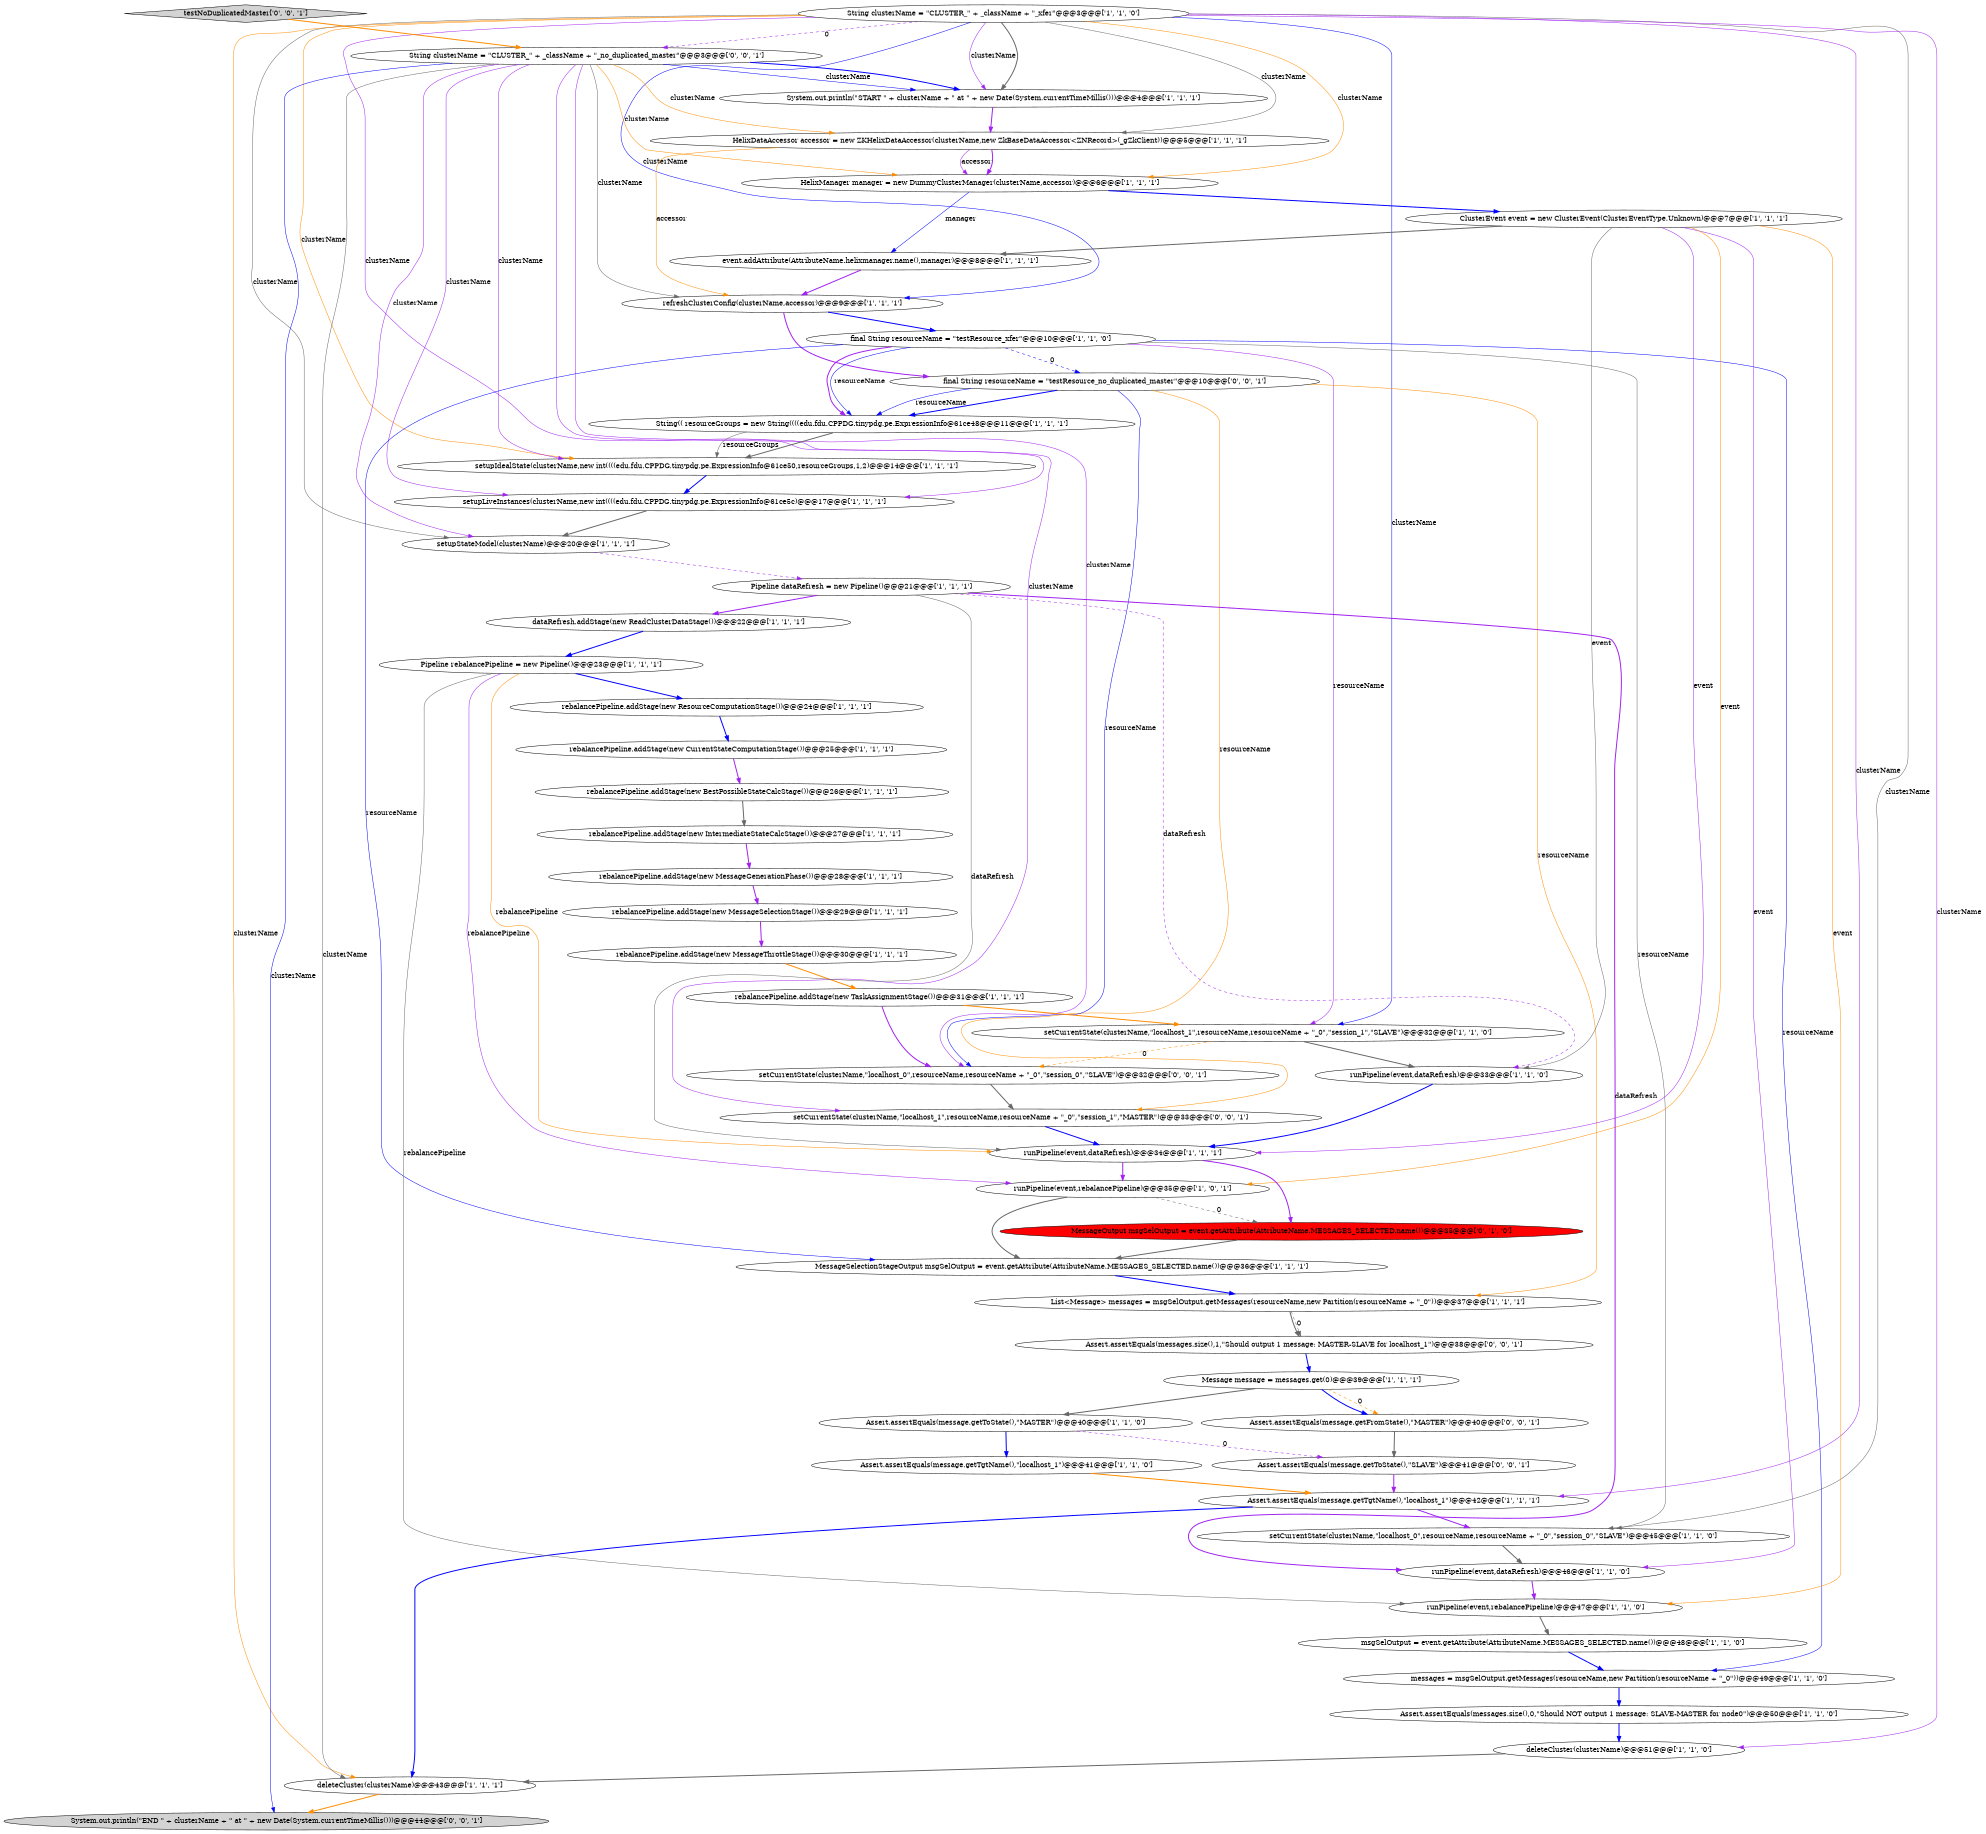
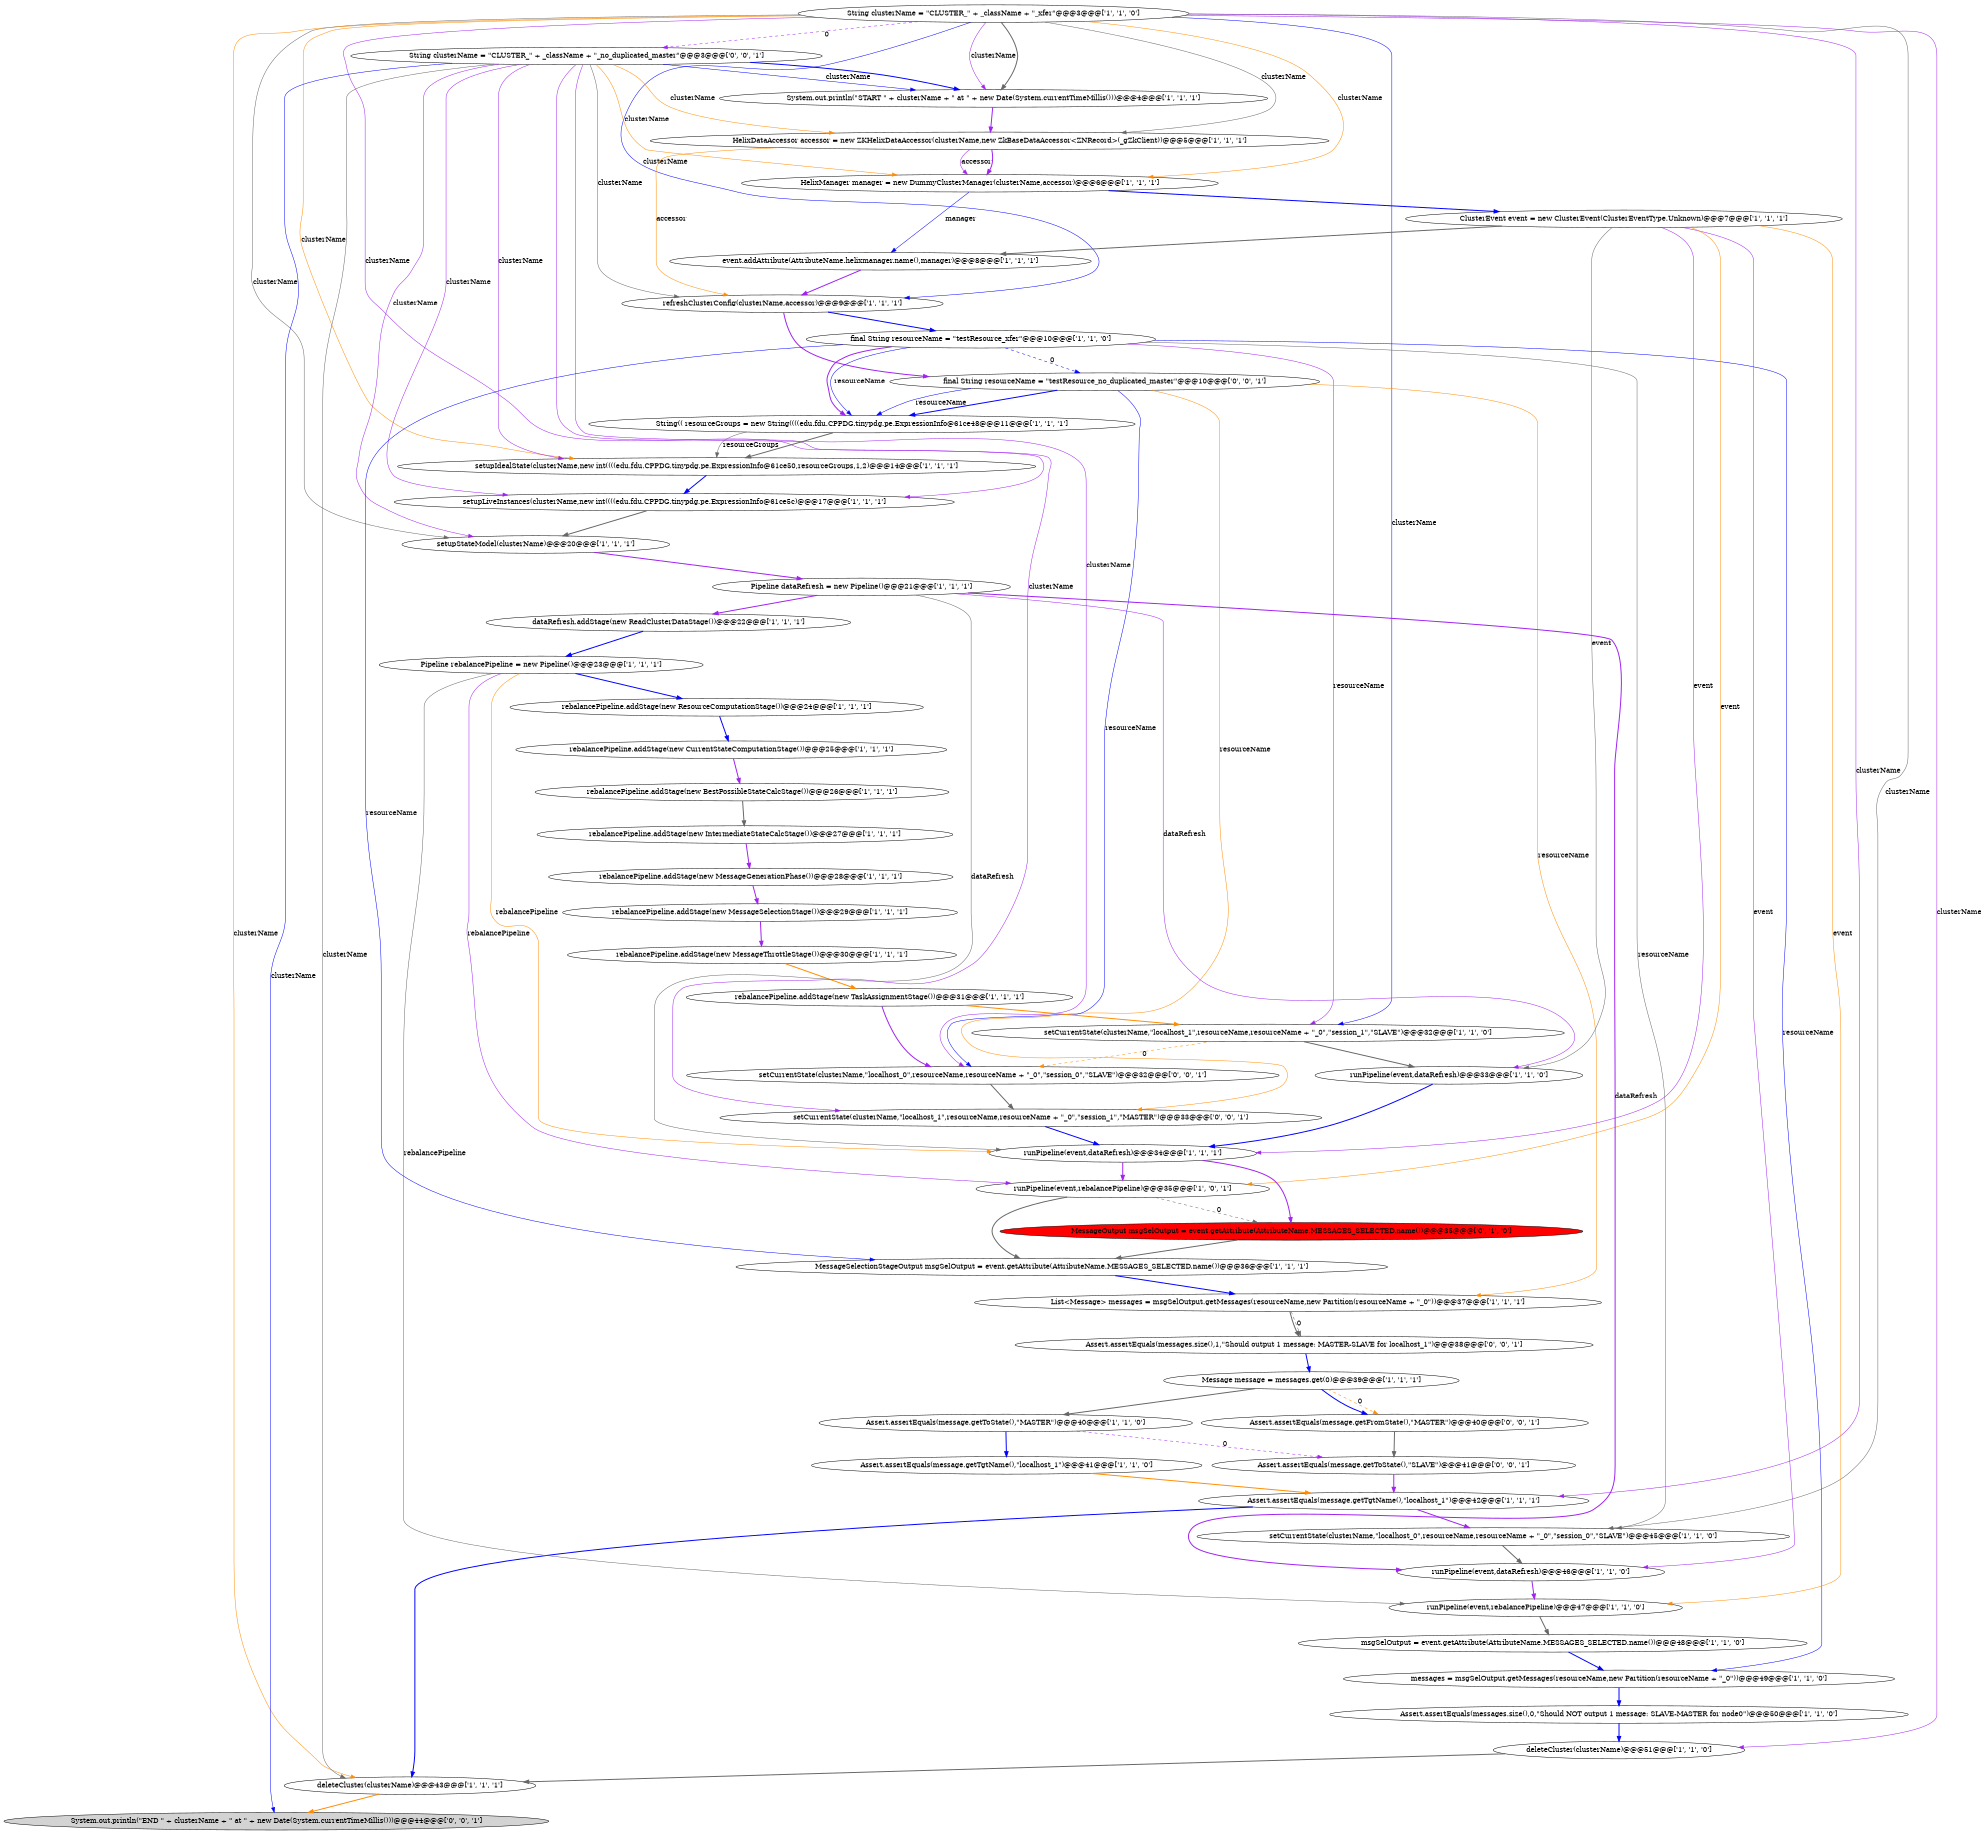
(246, 14) -> none
(696, 565) -> (696, 565)
(1167, 931) -> (1167, 931)
